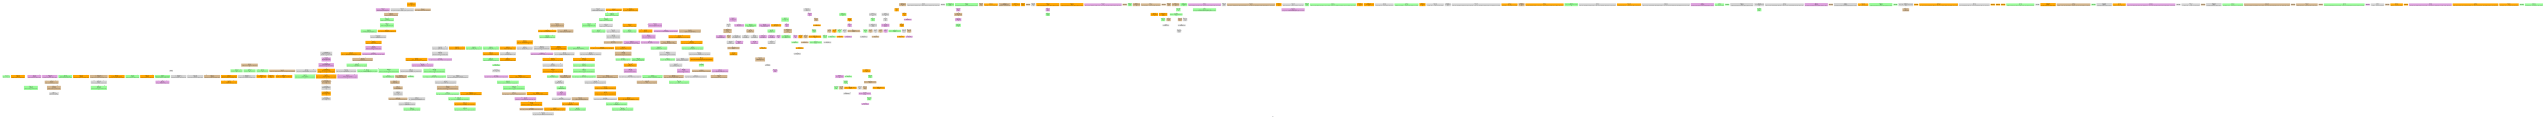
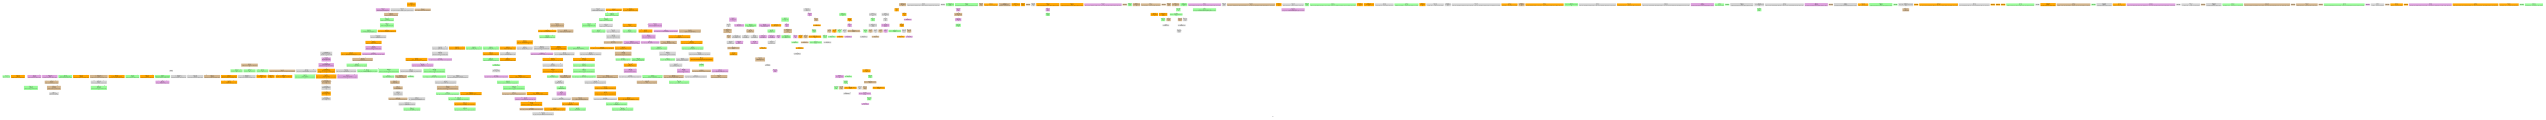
(721, 37) -> none
